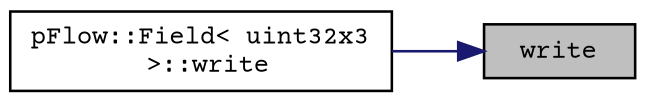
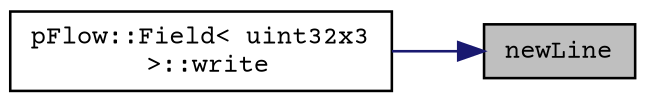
(560, 51) -> (560, 51)
